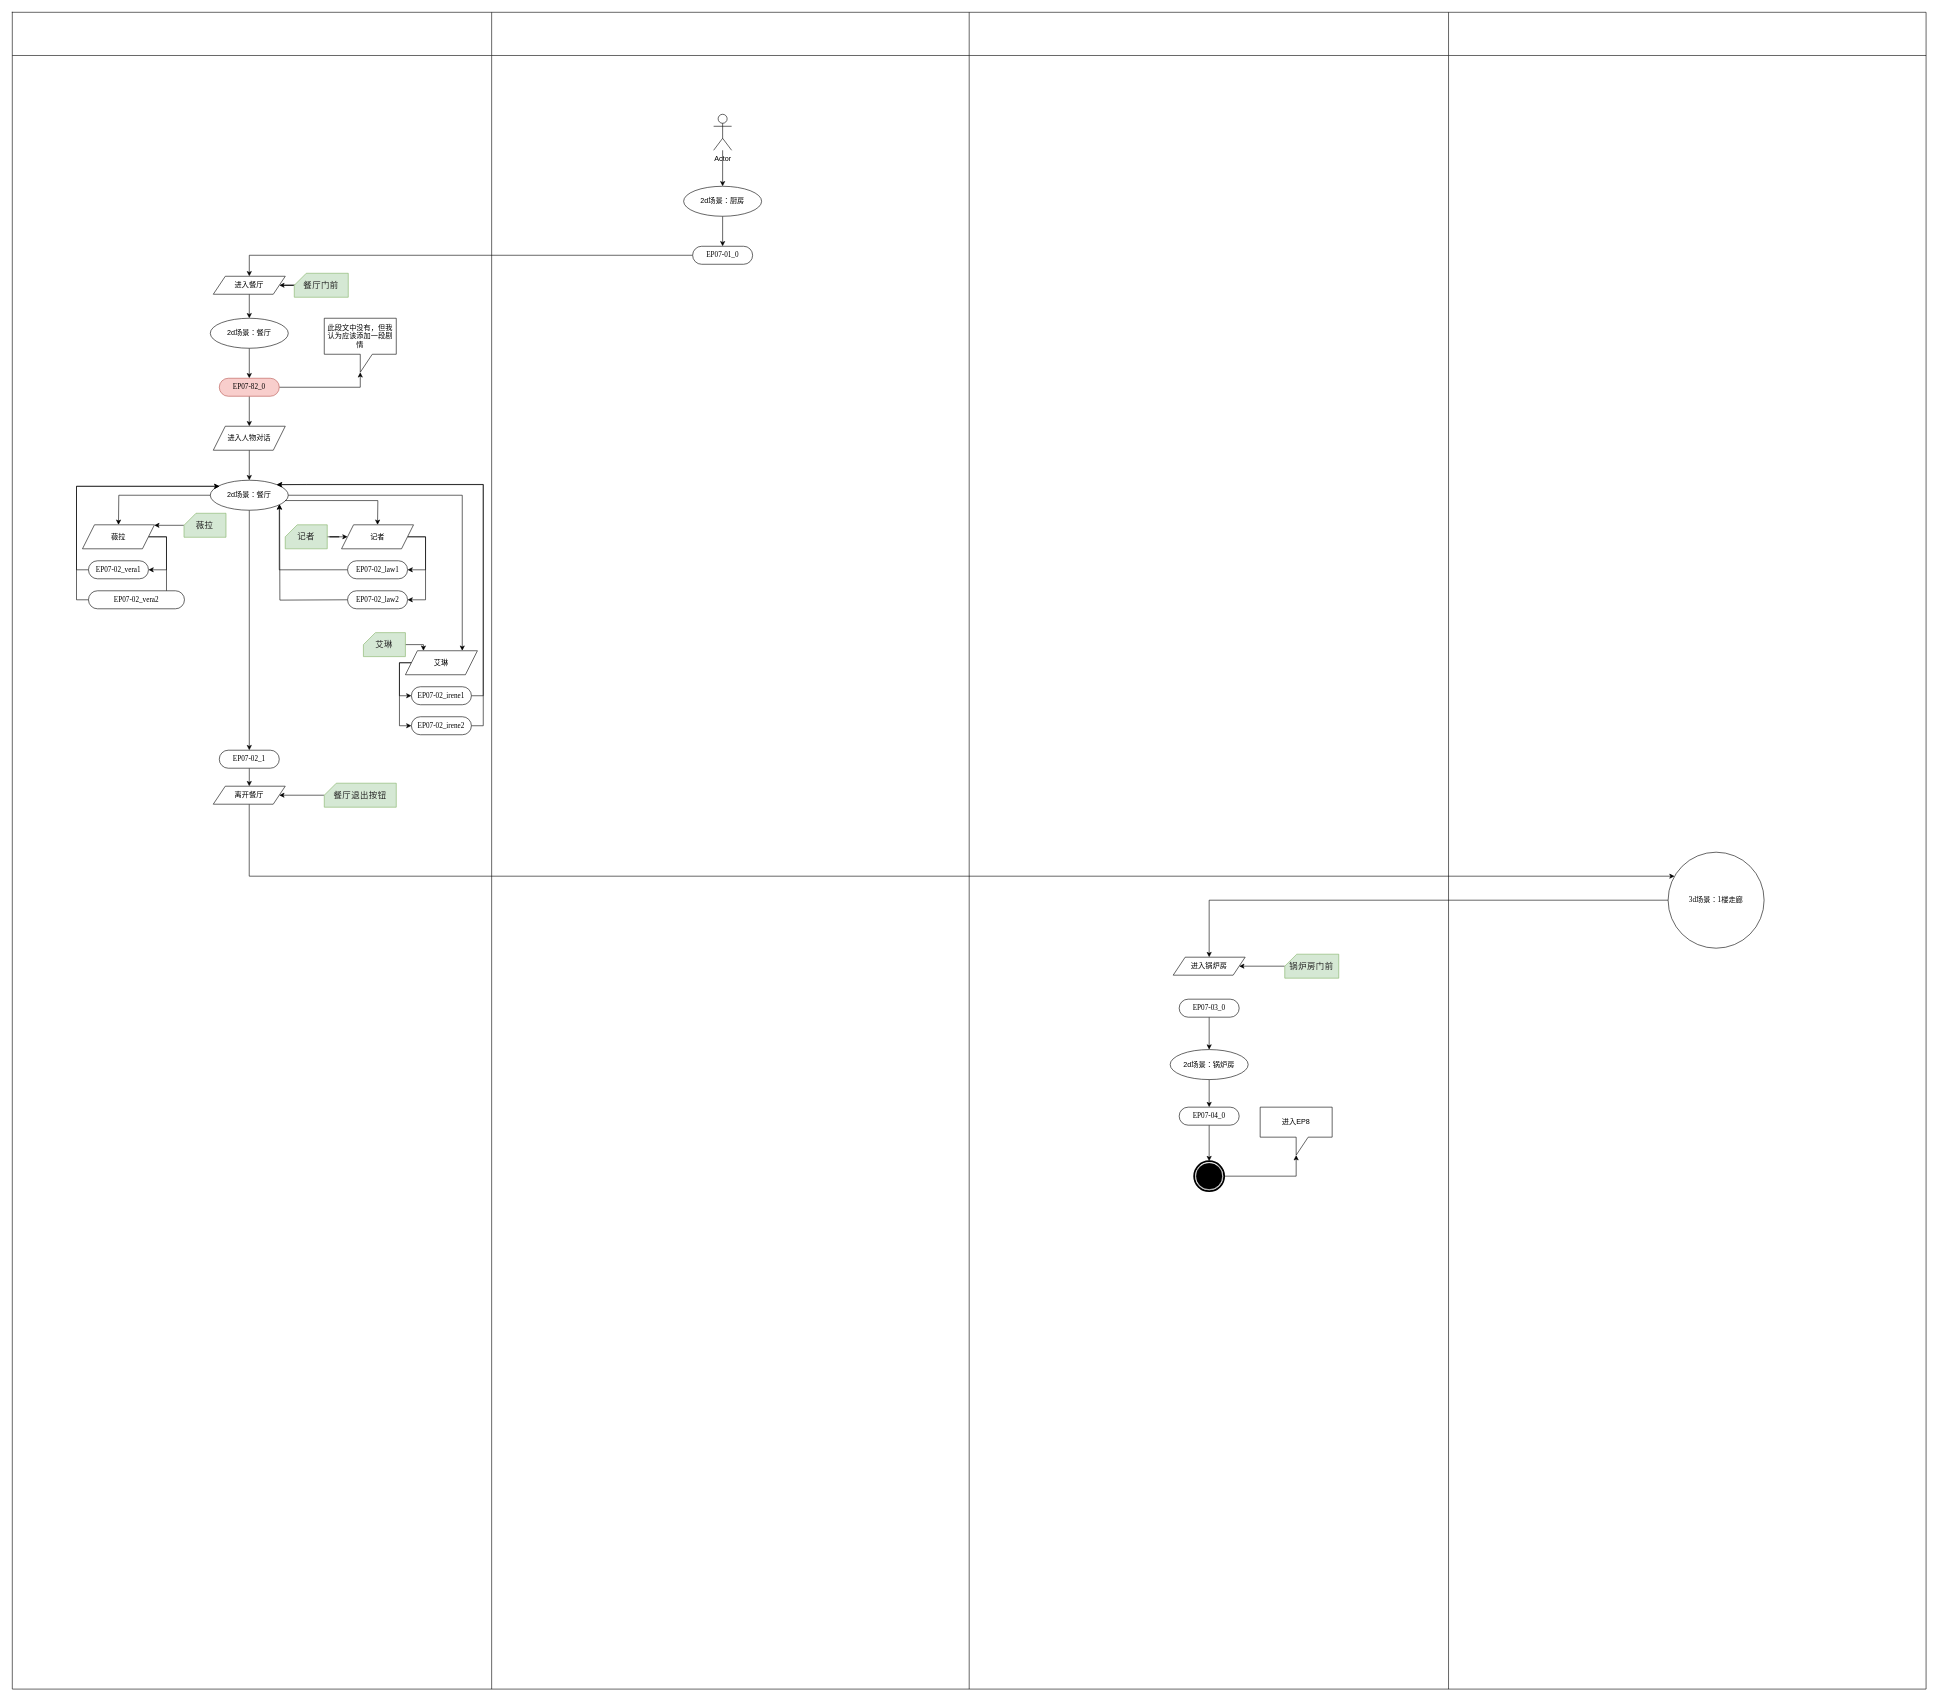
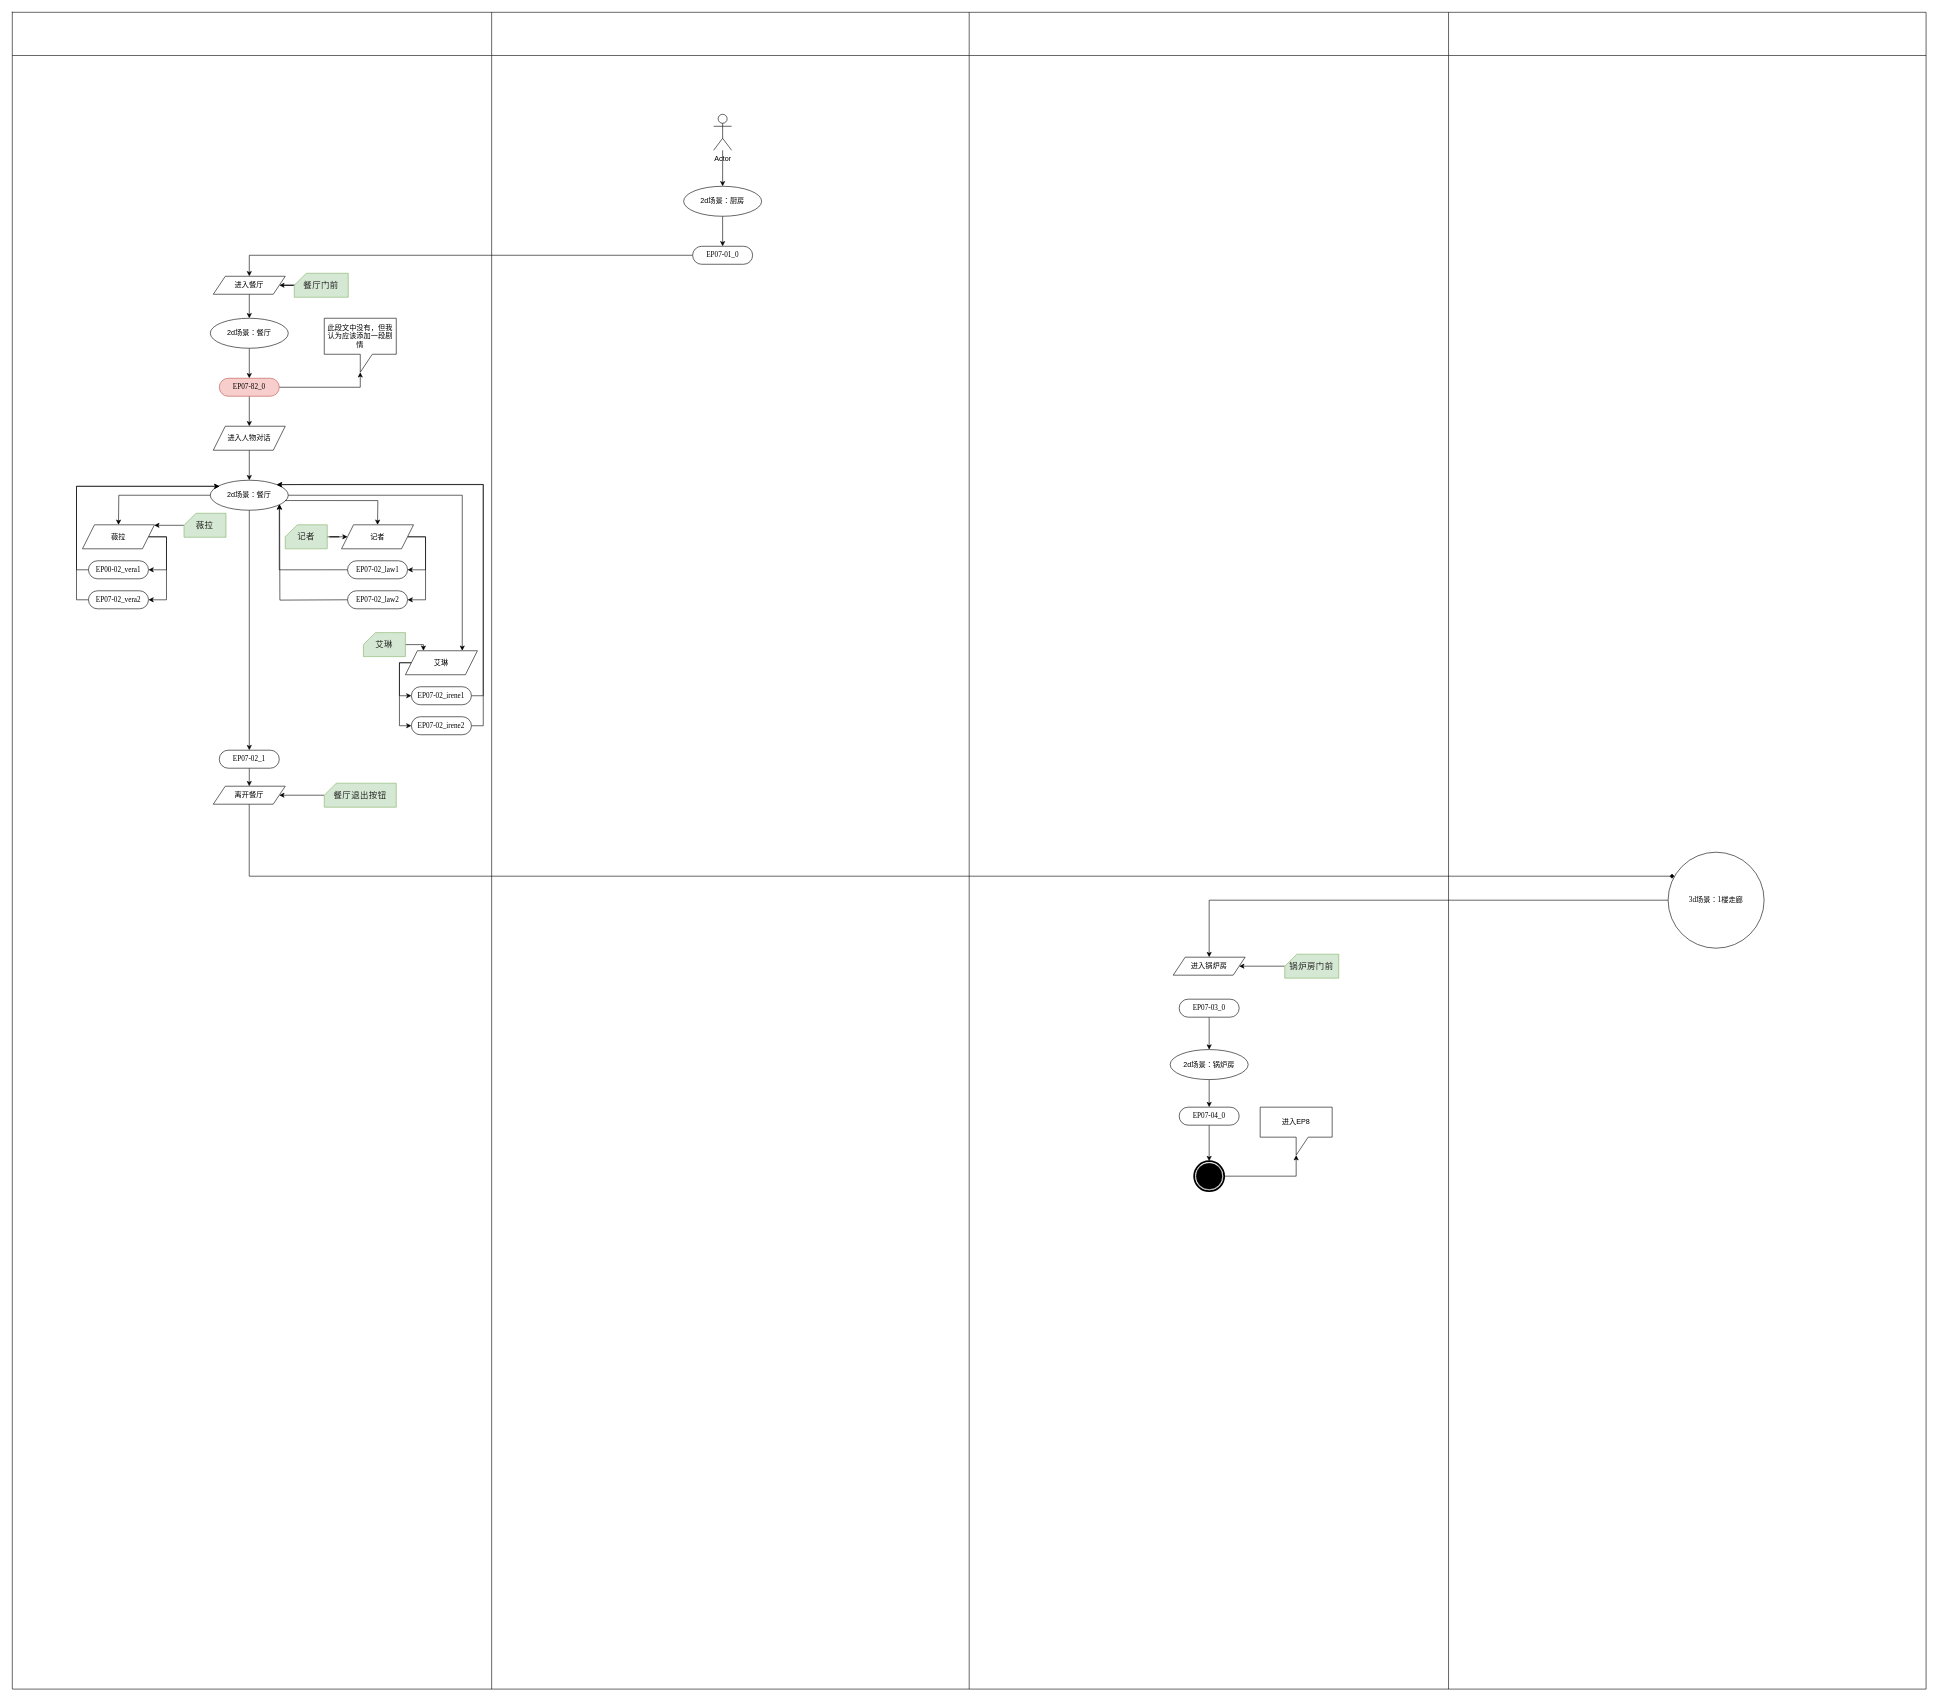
(119, 570) -> (119, 570)
(136, 600) -> (118, 600)
(1669, 876) -> (1668, 876)
